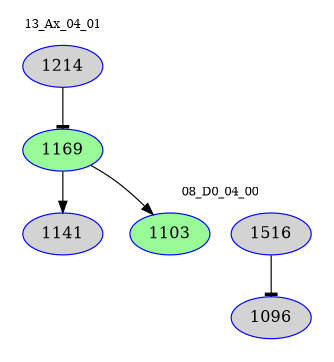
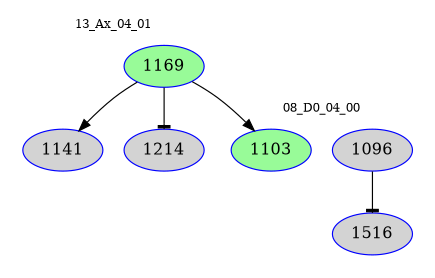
(63, 105) -> (164, 105)
(271, 273) -> (372, 189)
